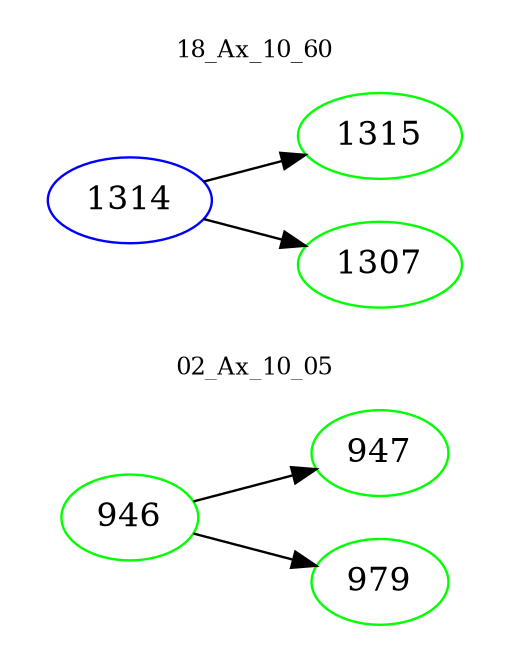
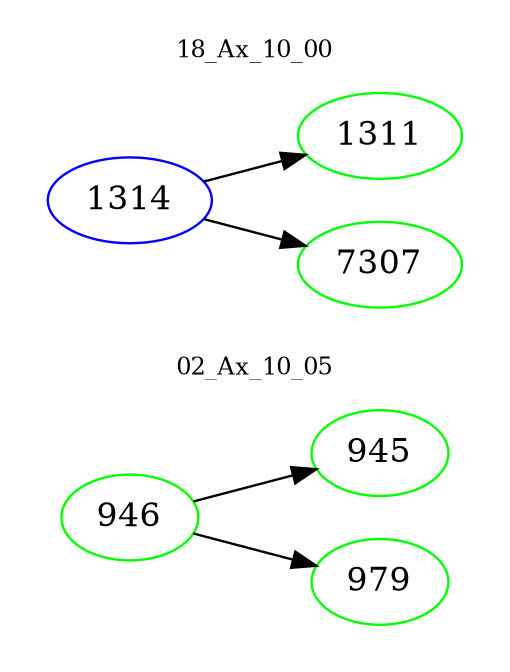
(255, 51) -> (255, 51)
(380, 136) -> (380, 136)
(380, 265) -> (380, 265)
(380, 453) -> (380, 453)
